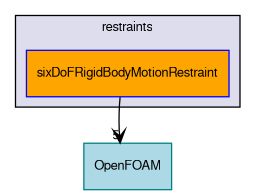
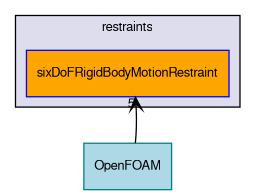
(119, 115) -> (136, 127)
